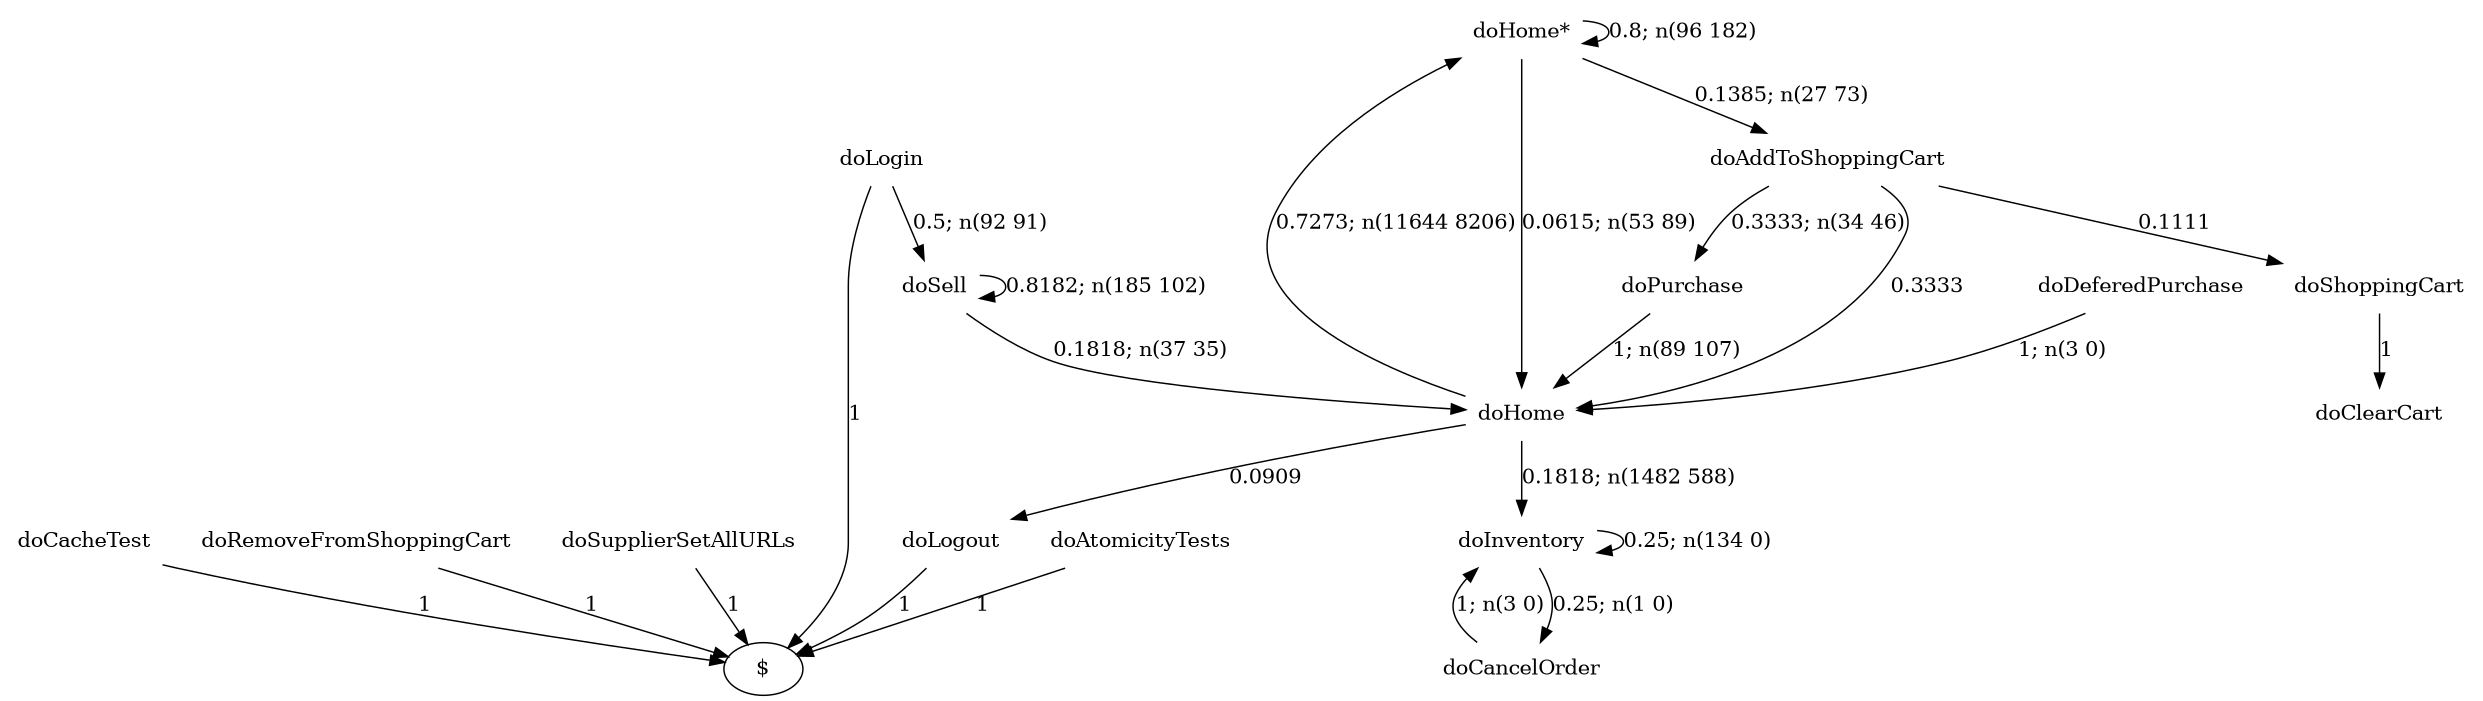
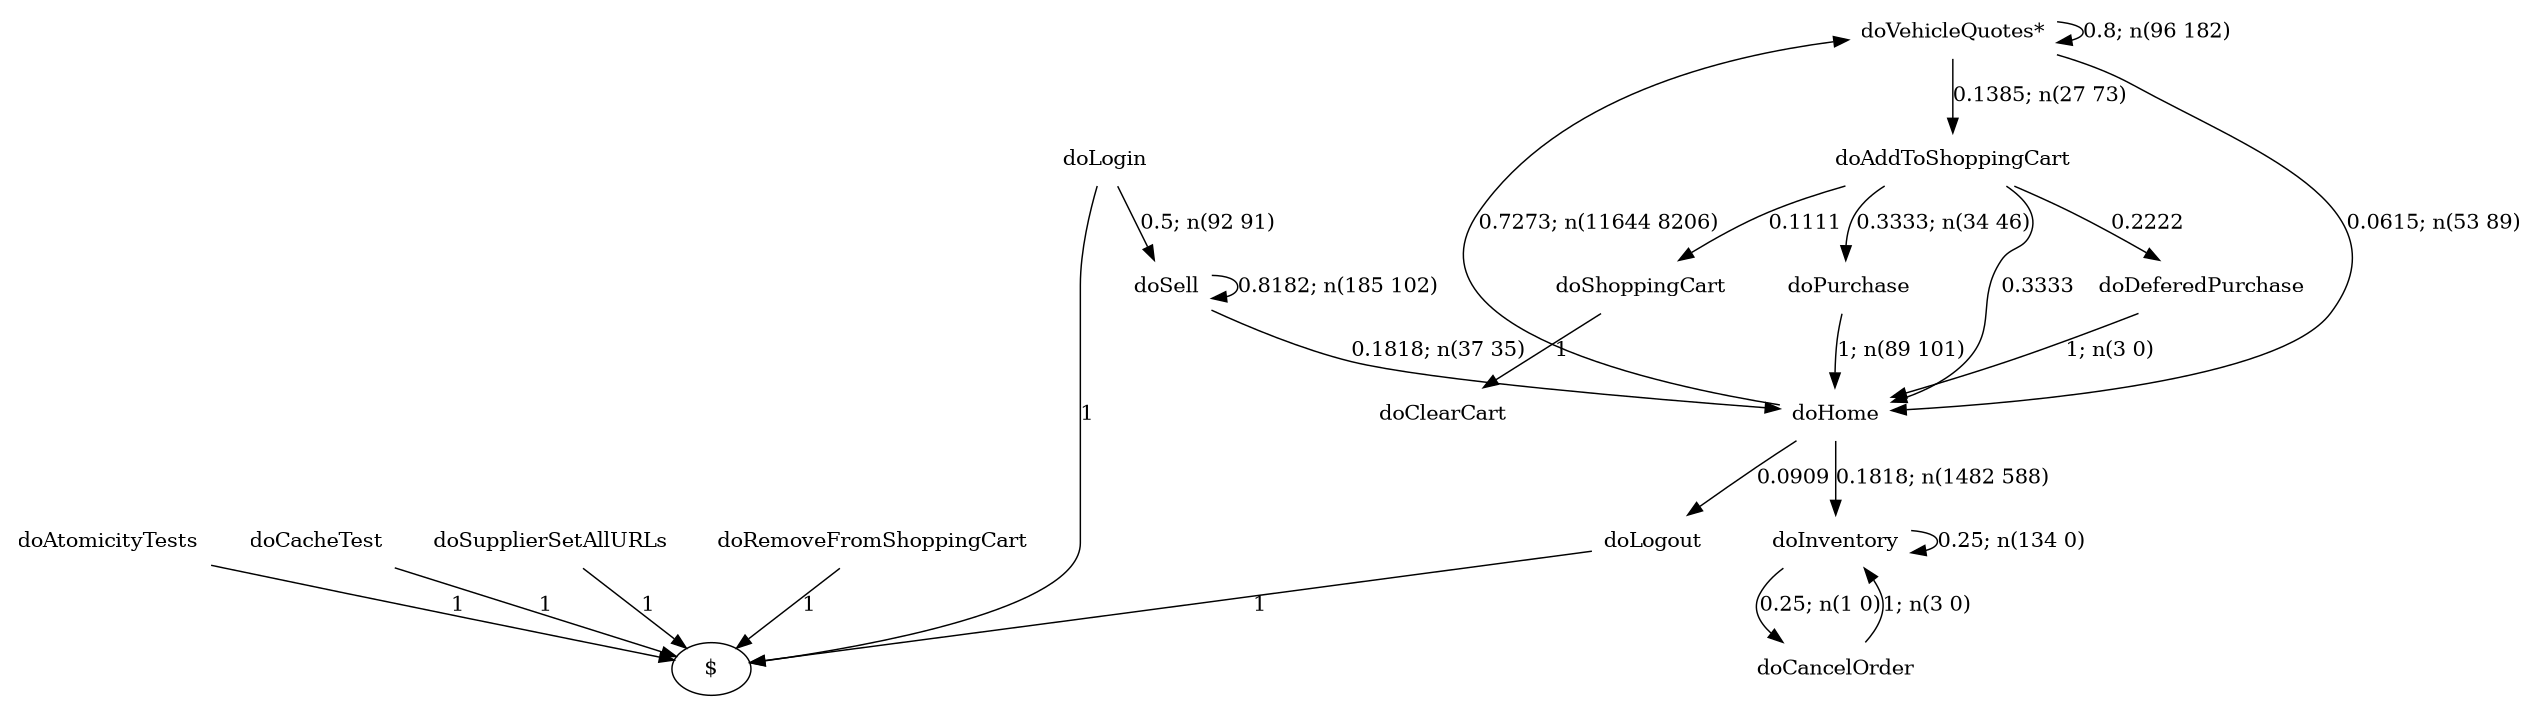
(1522, 32) -> (1953, 32)
none -> (2081, 217)
(1677, 351) -> (1902, 351)
